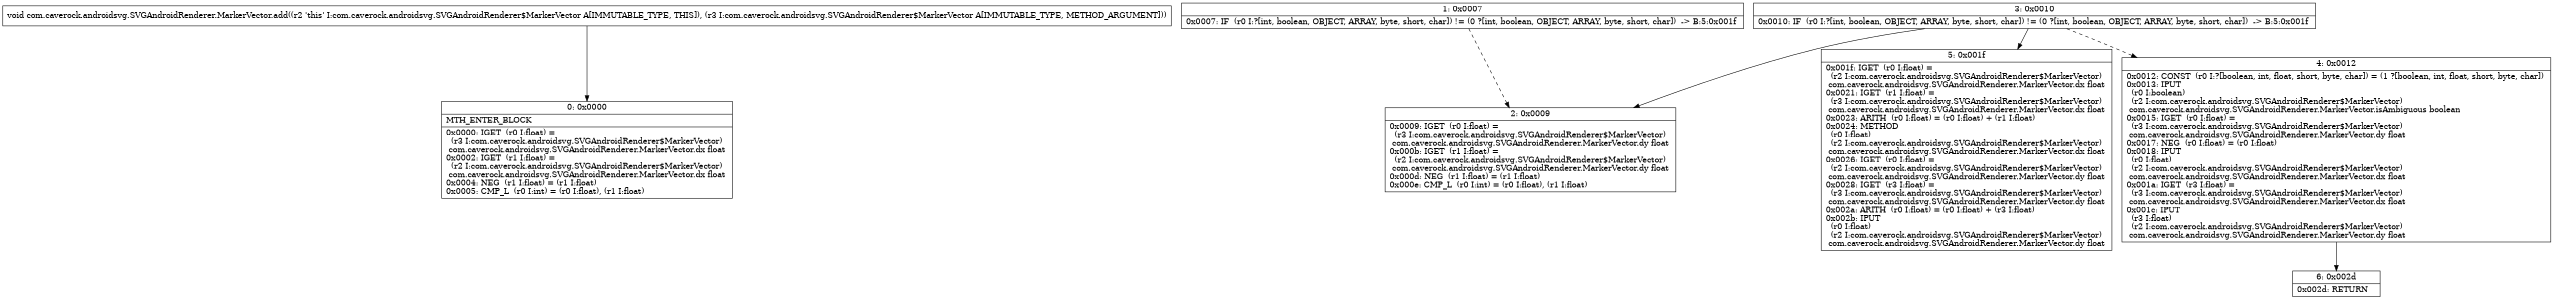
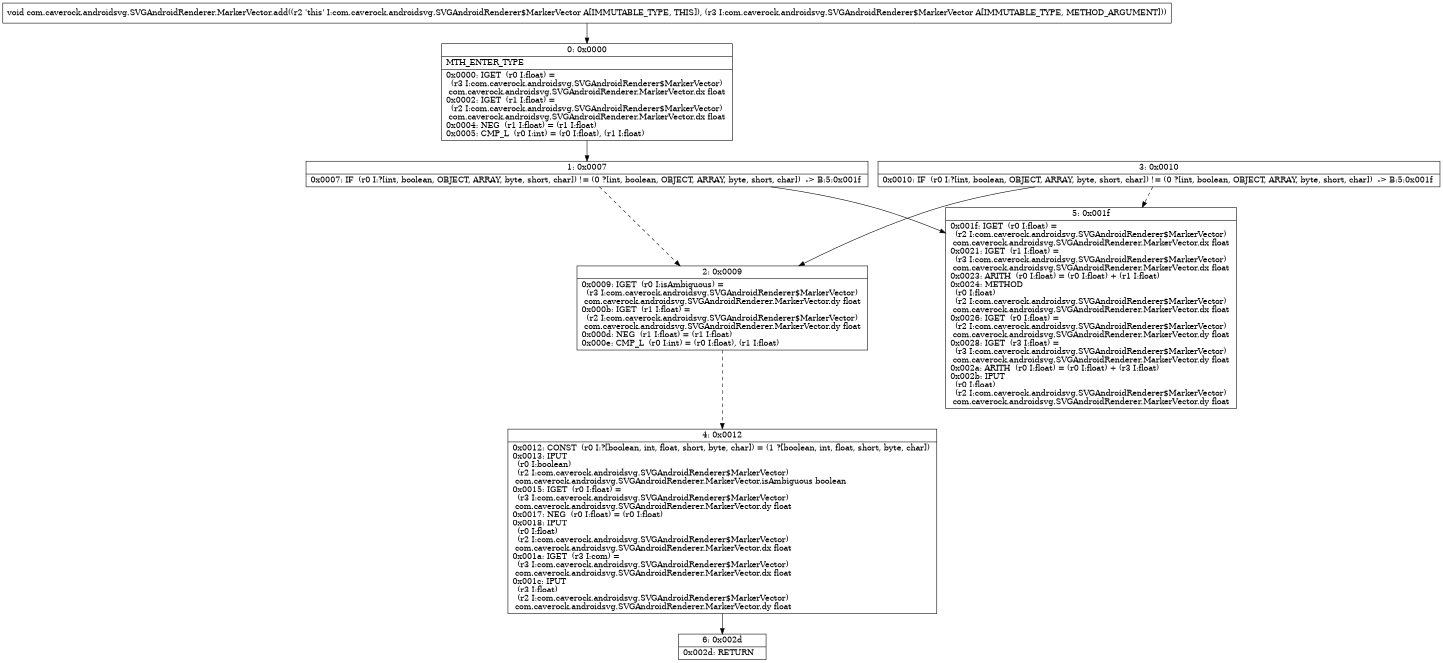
(2024, 36) -> (1149, 195)
(2099, 42) -> (722, 387)
(489, 120) -> (485, 63)
(1446, 127) -> (654, 285)
none -> (587, 148)
(2182, 185) -> (568, 557)
none -> (857, 203)
